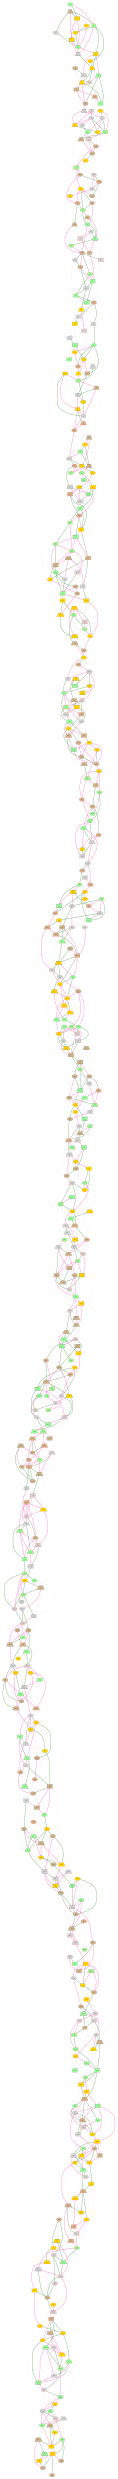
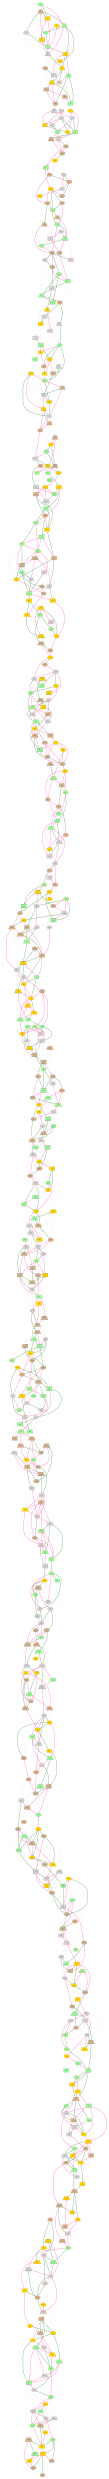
(75, 33) -> (46, 33)
(90, 292) -> (56, 288)
(29, 1460) -> (26, 1460)
(27, 1474) -> (47, 1480)
(27, 1638) -> (45, 1639)
(34, 1786) -> (32, 1786)
(46, 1844) -> (37, 1844)
(75, 2163) -> (66, 2163)
